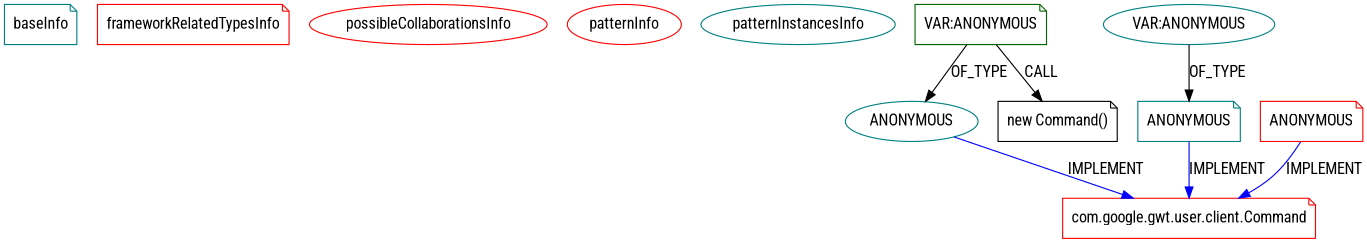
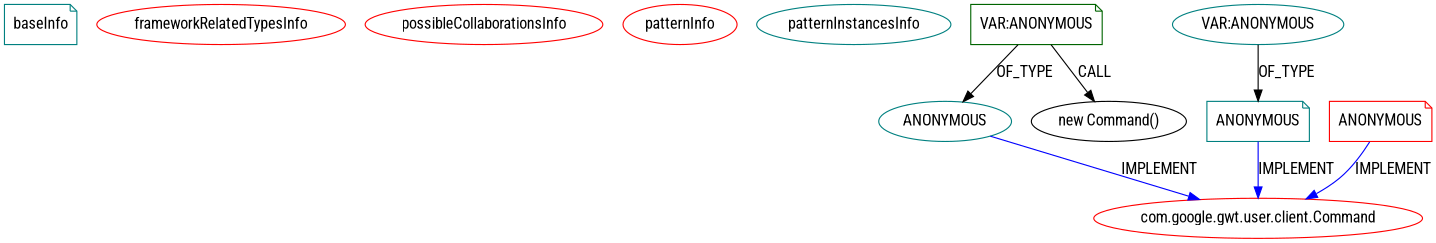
(193, 25) -> (221, 25)
(1058, 121) -> (1109, 121)
(1189, 218) -> (1258, 218)
